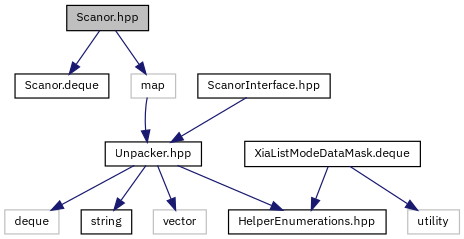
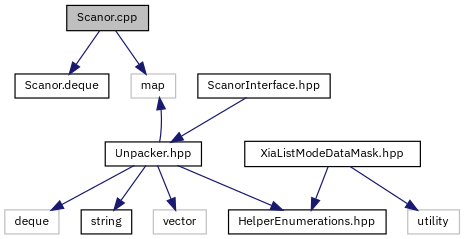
(108, 18) -> (108, 18)
(145, 114) -> (161, 126)
(333, 154) -> (333, 154)
